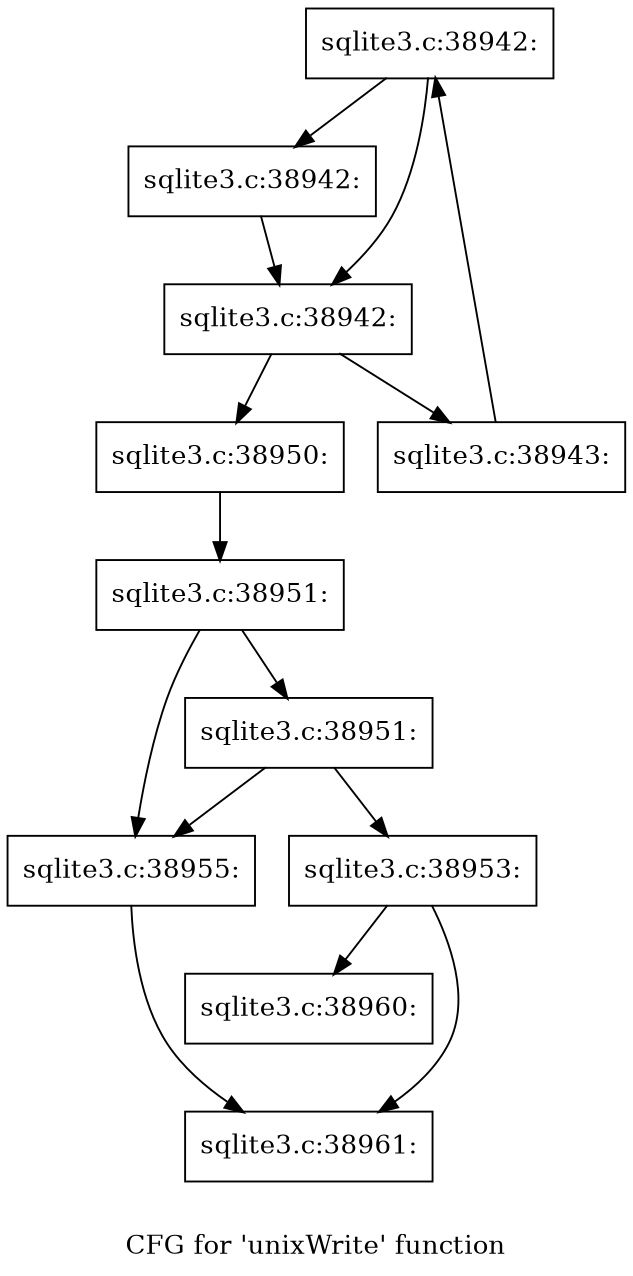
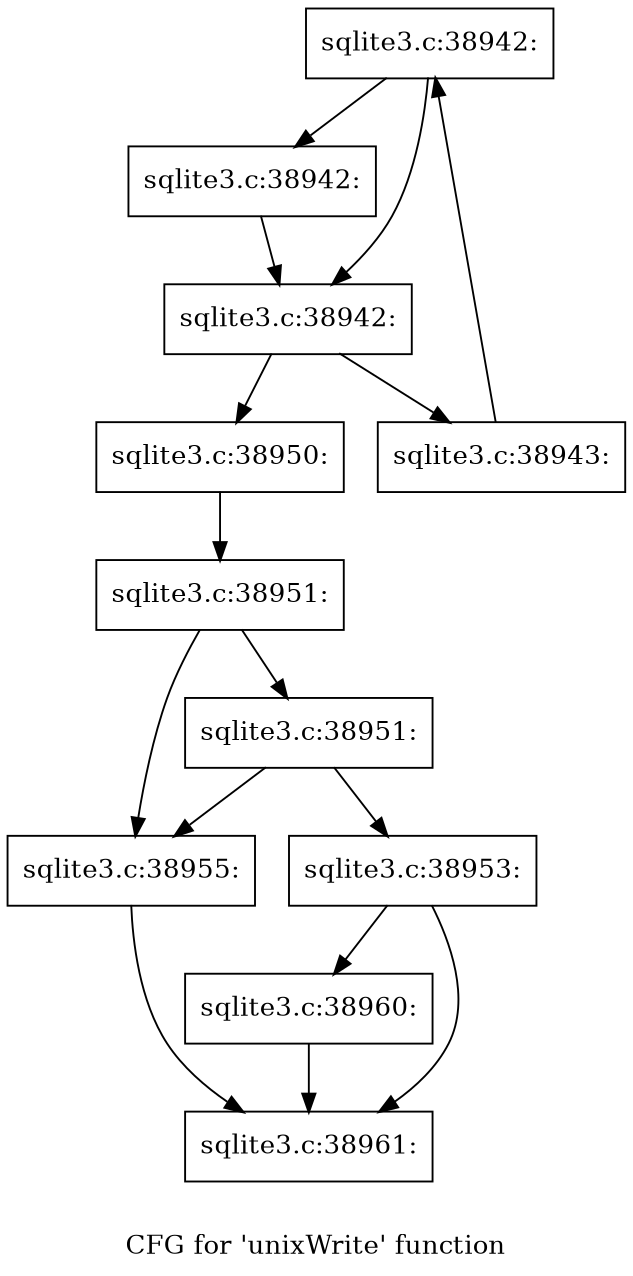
none -> (309, 1068)
